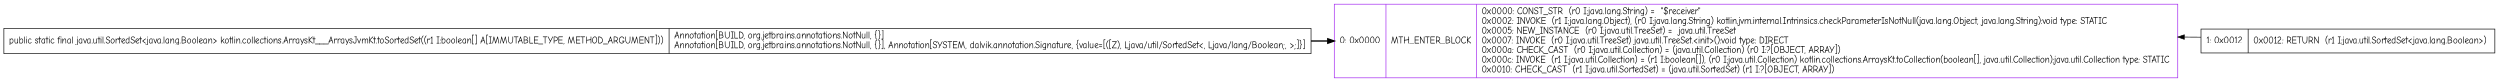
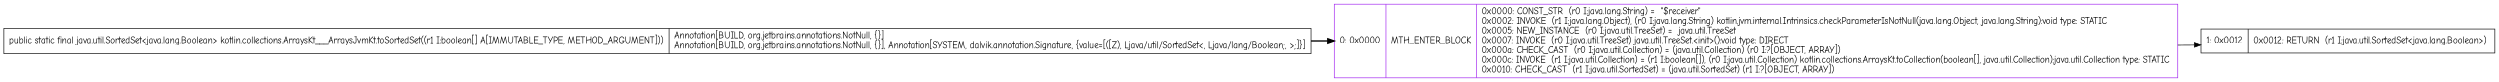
(2193, 37) -> (2186, 45)
